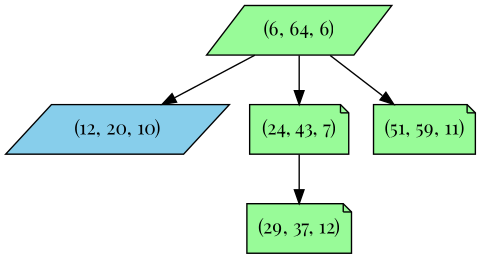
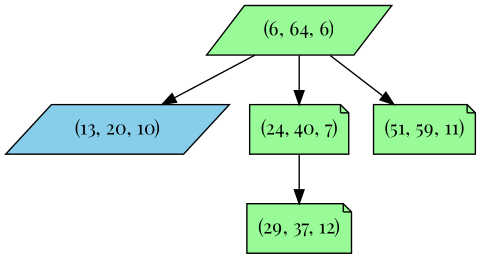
(118, 129) -> (118, 129)
(299, 129) -> (299, 129)
